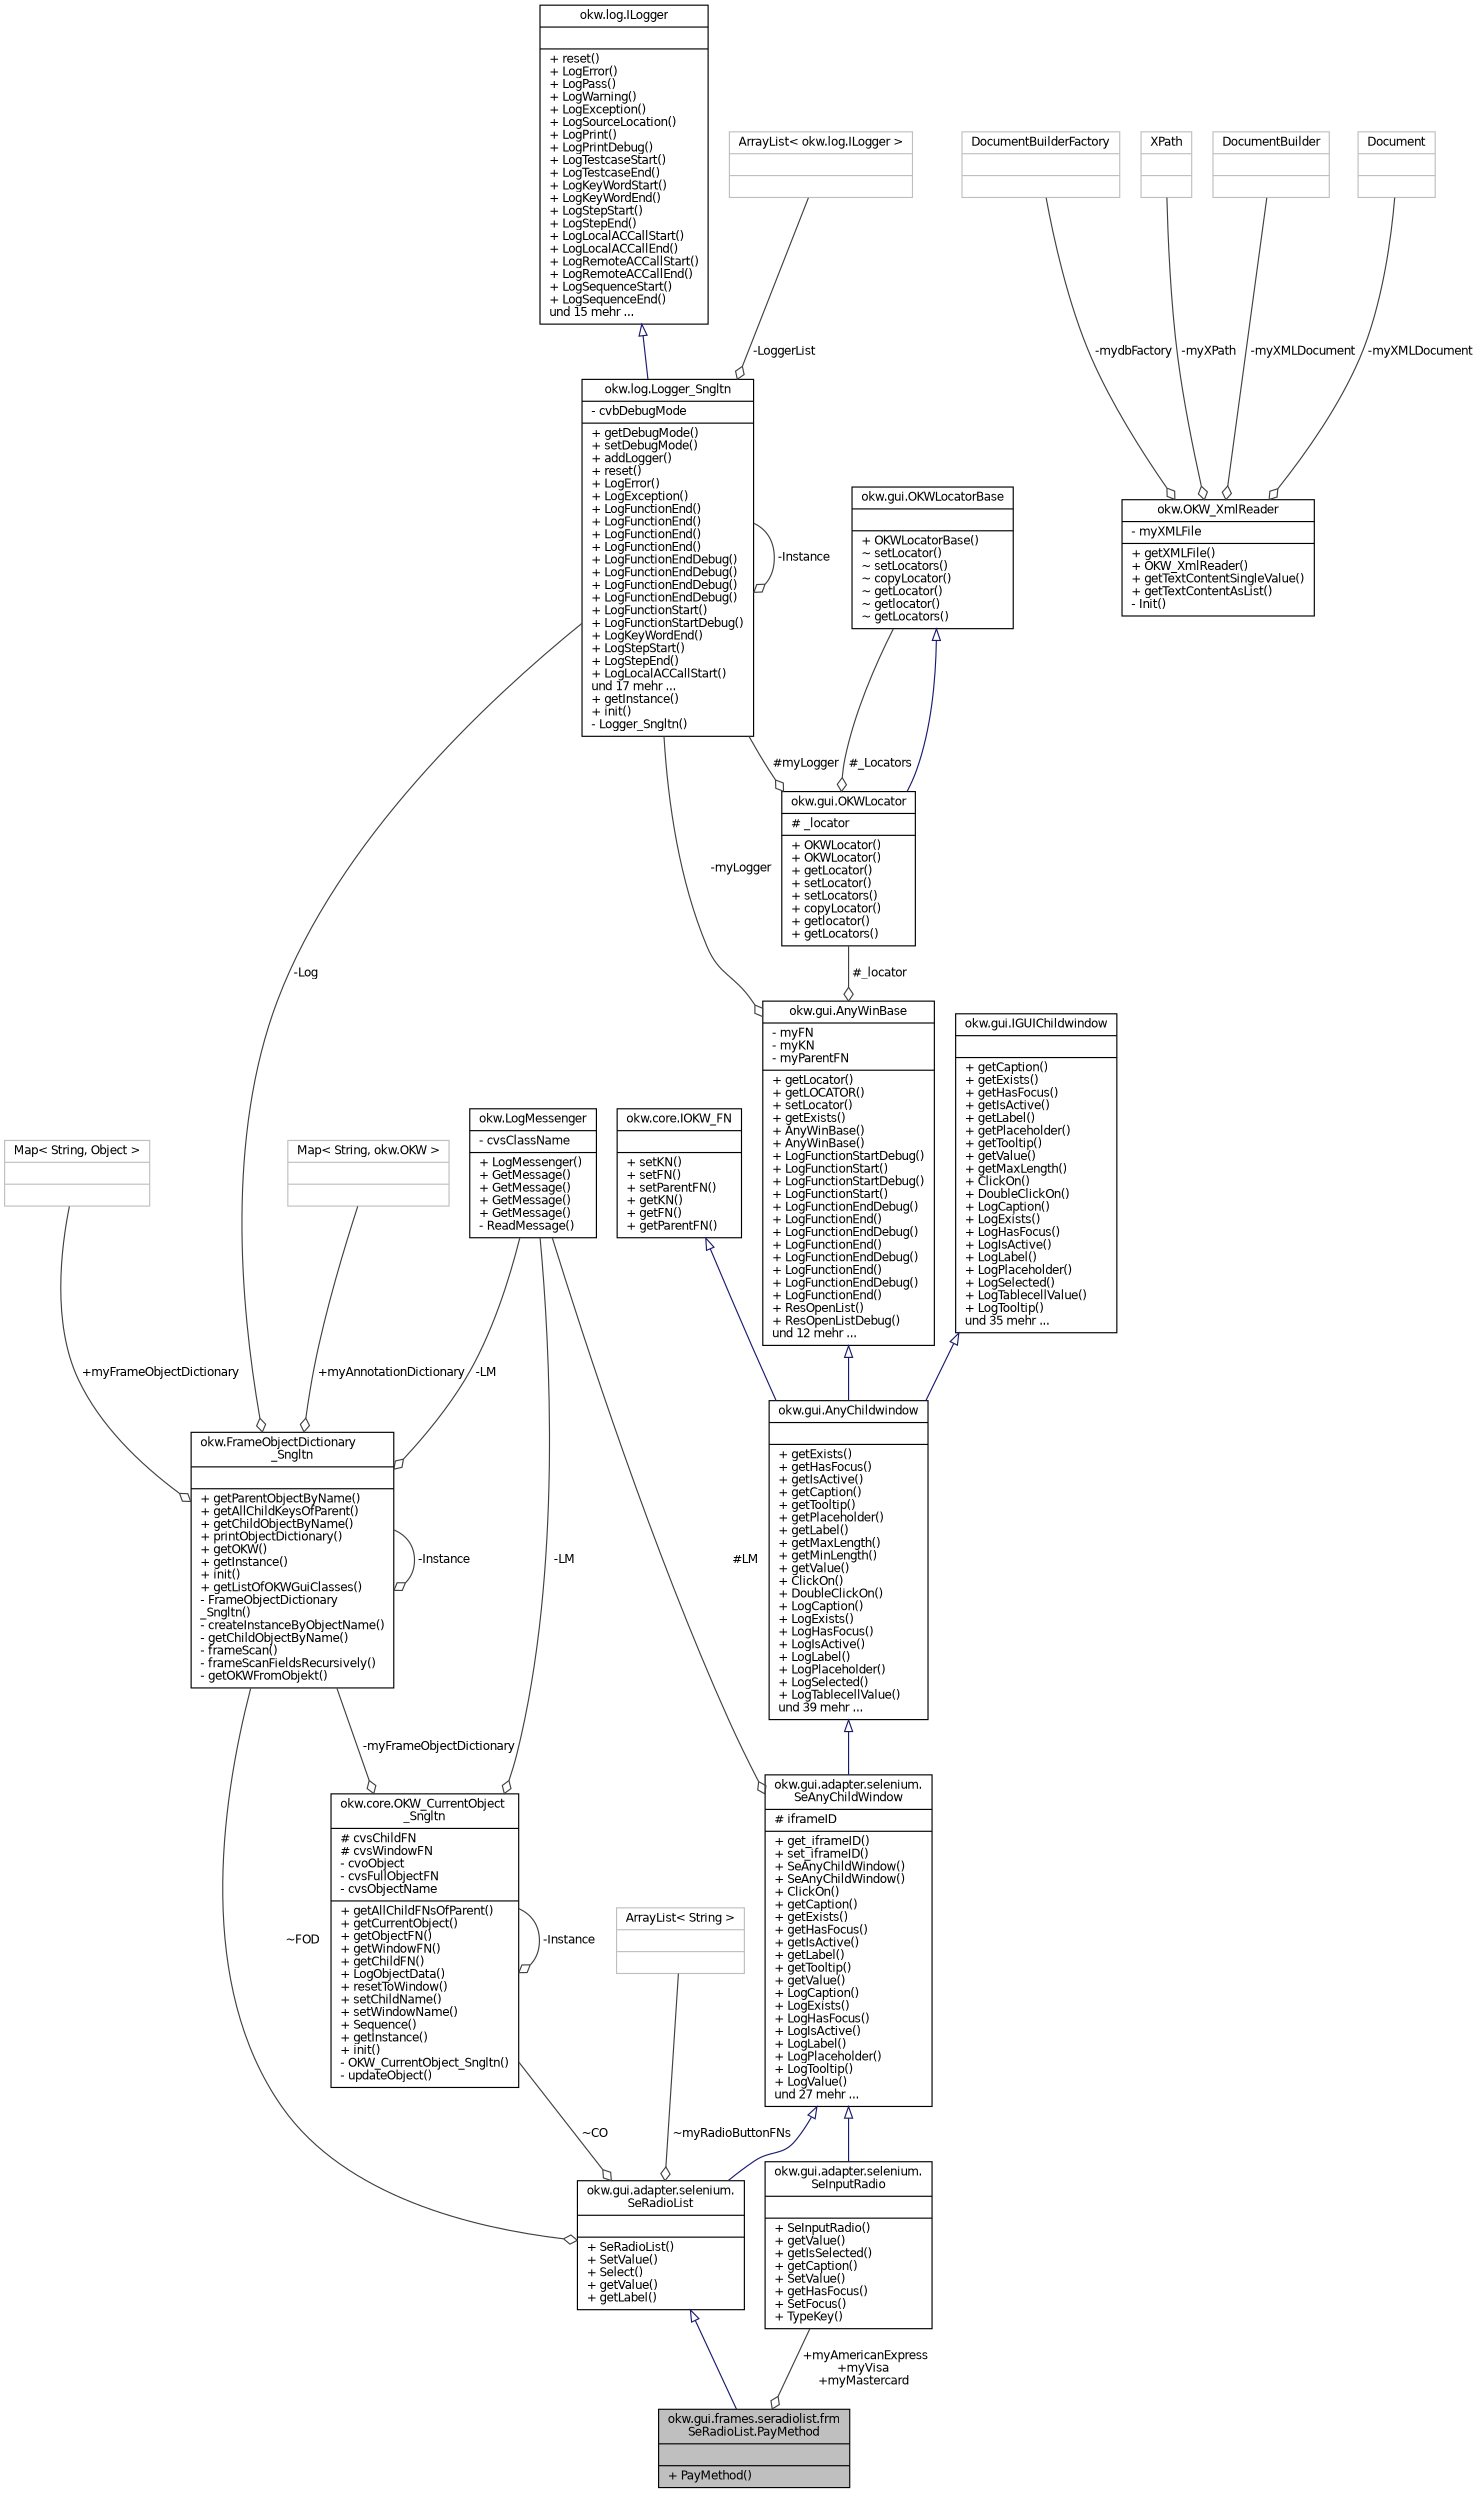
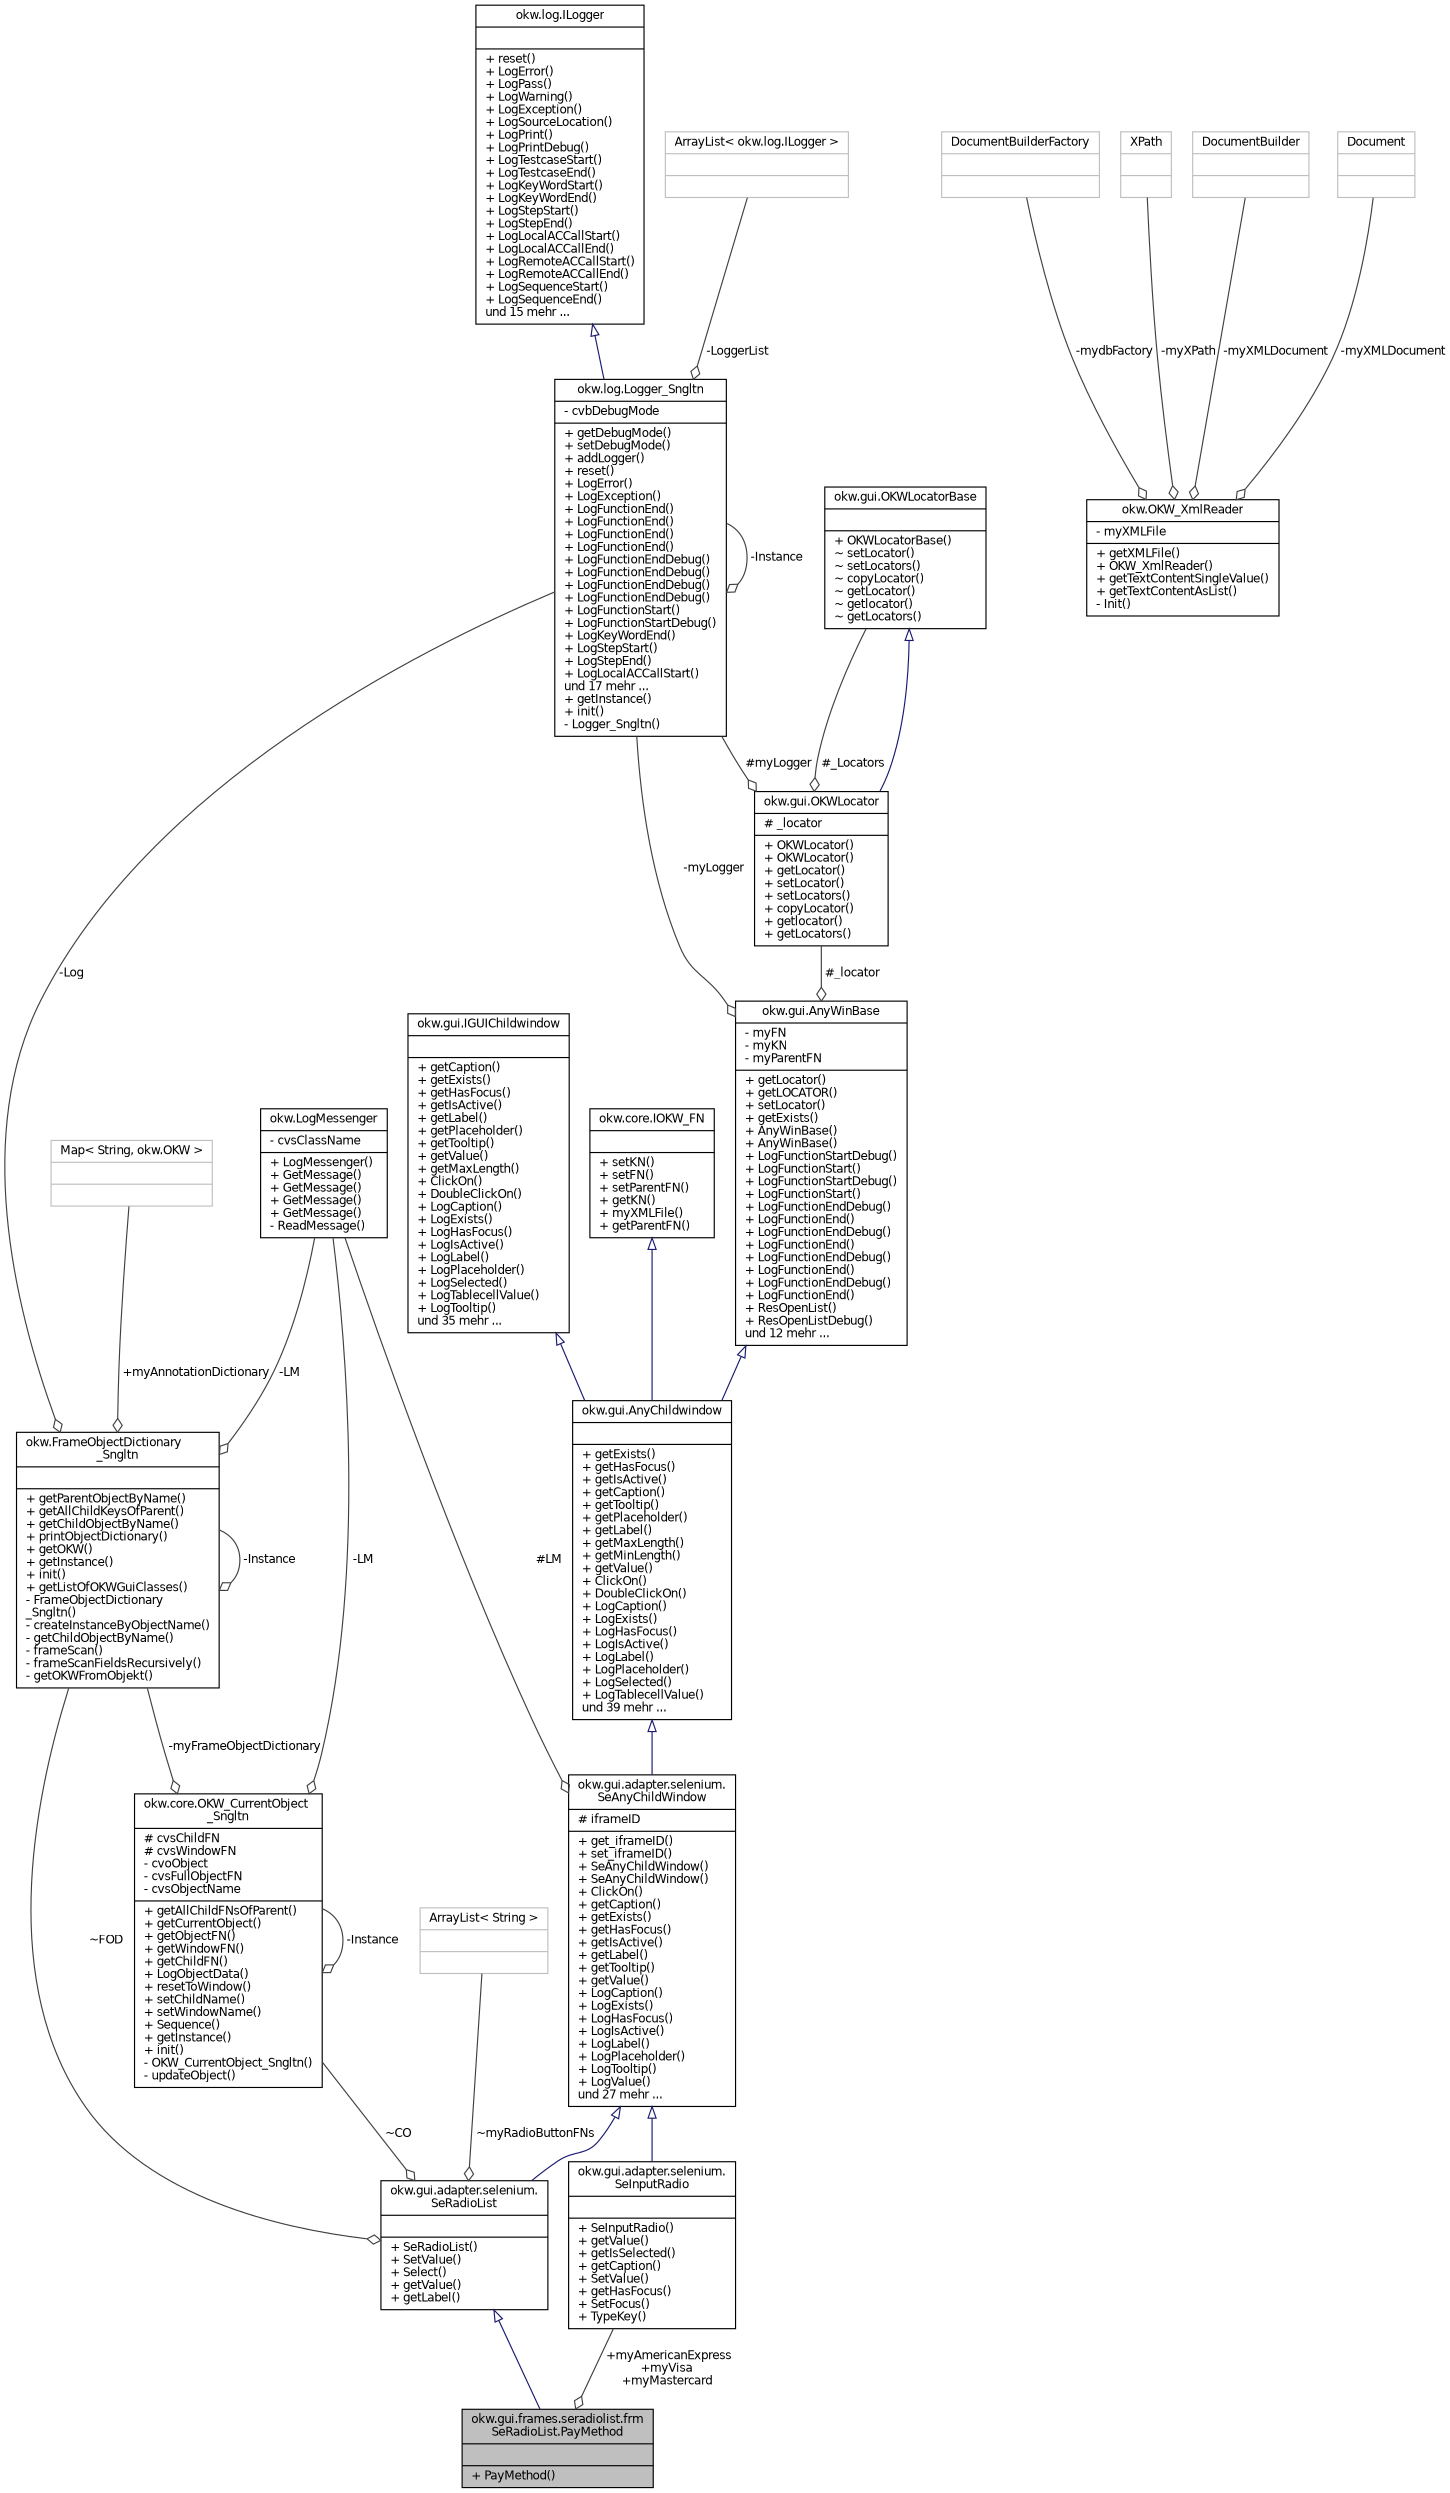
(77, 1173) -> none
(655, 1214) -> (641, 1214)
